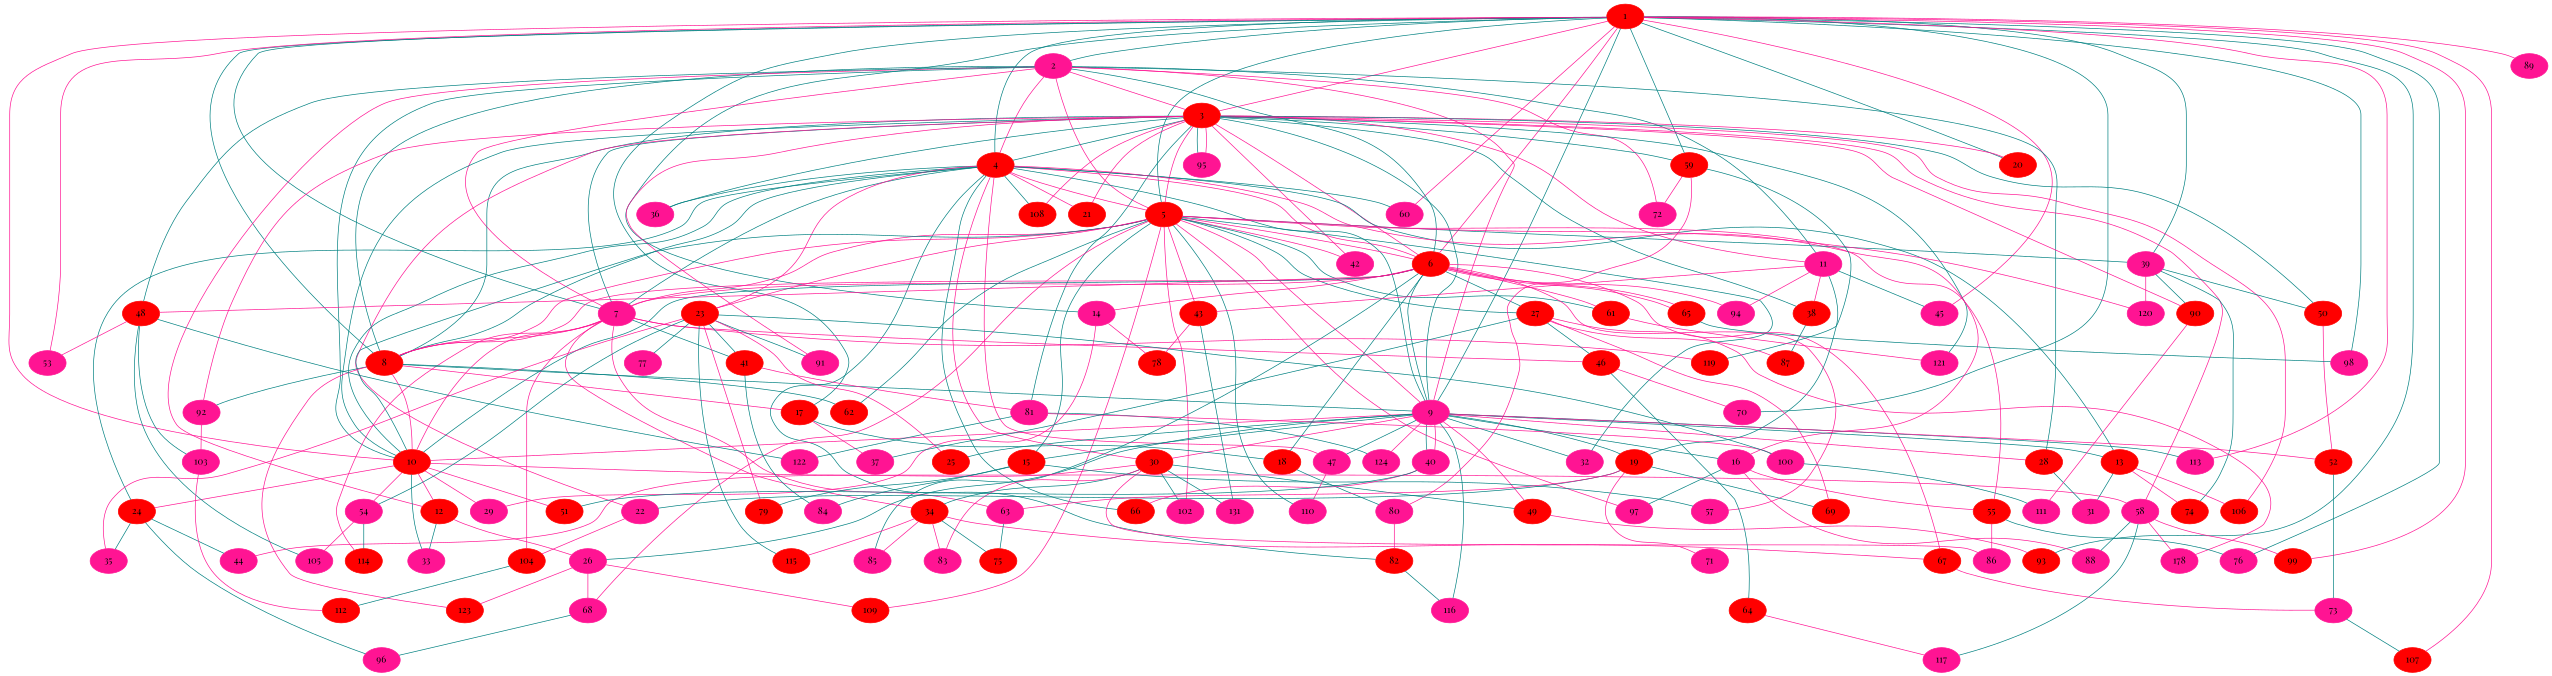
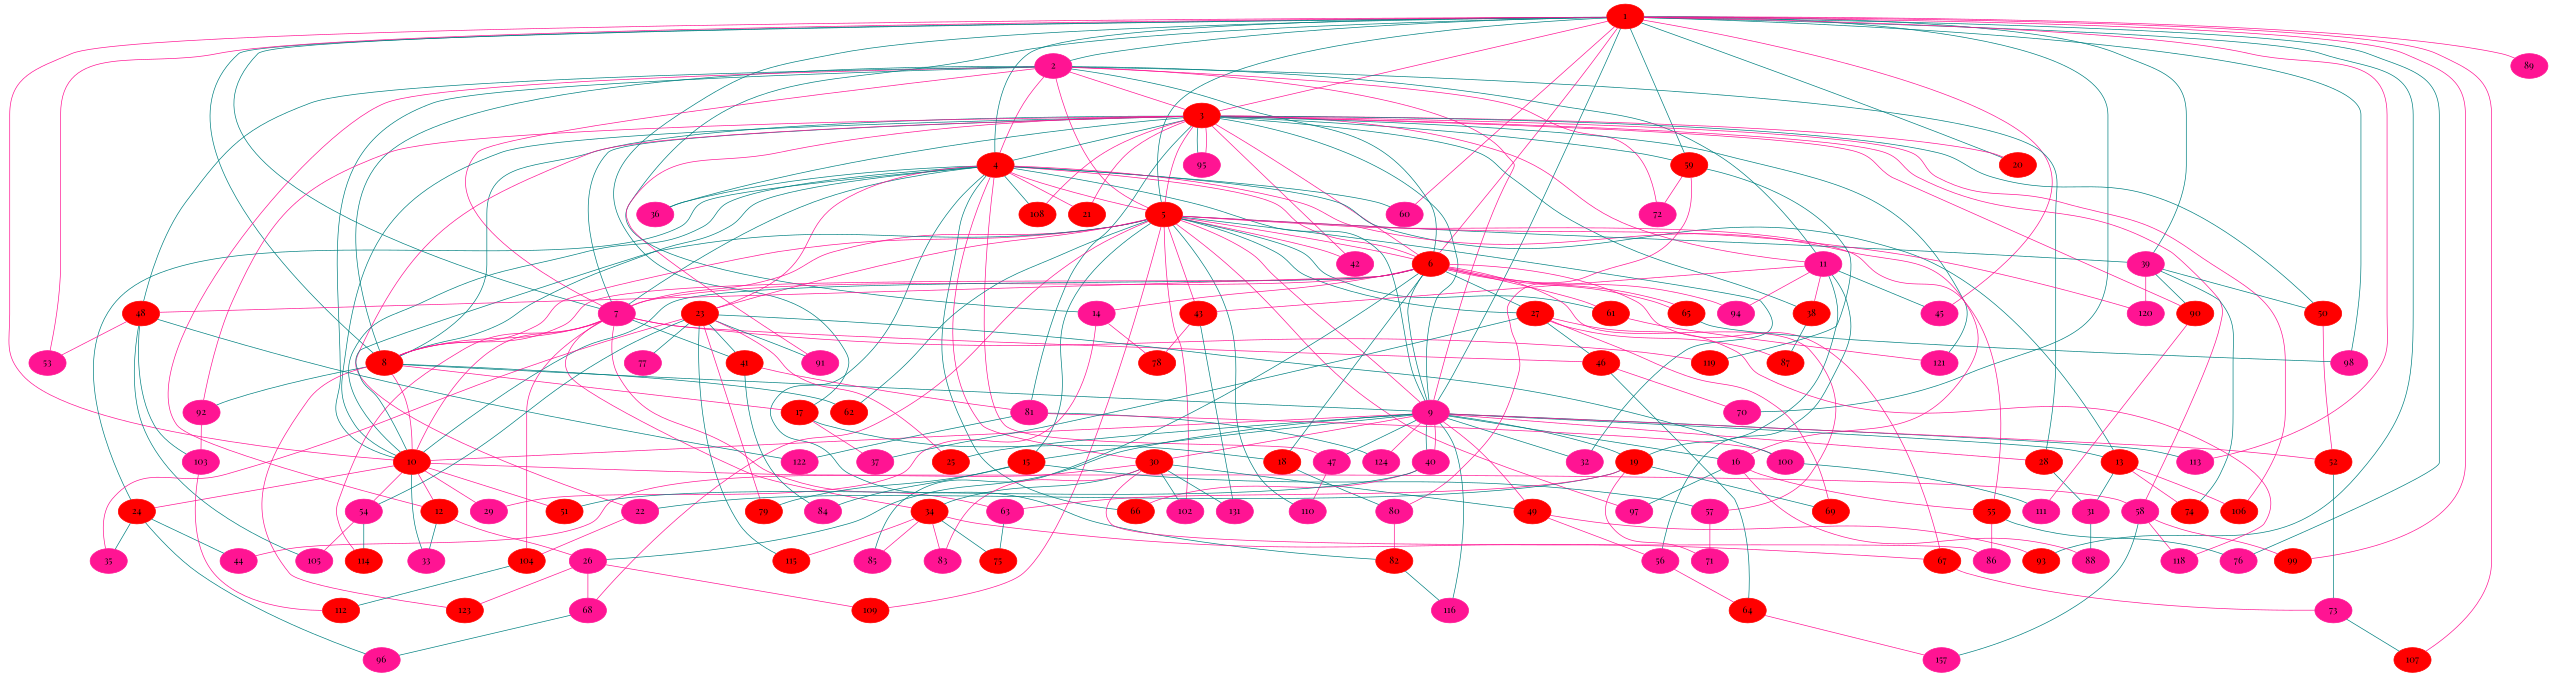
(2118, 534) -> (2091, 533)
none -> (1710, 536)
none -> (1660, 561)
(2179, 561) -> (2179, 561)
(1942, 660) -> (1942, 660)
